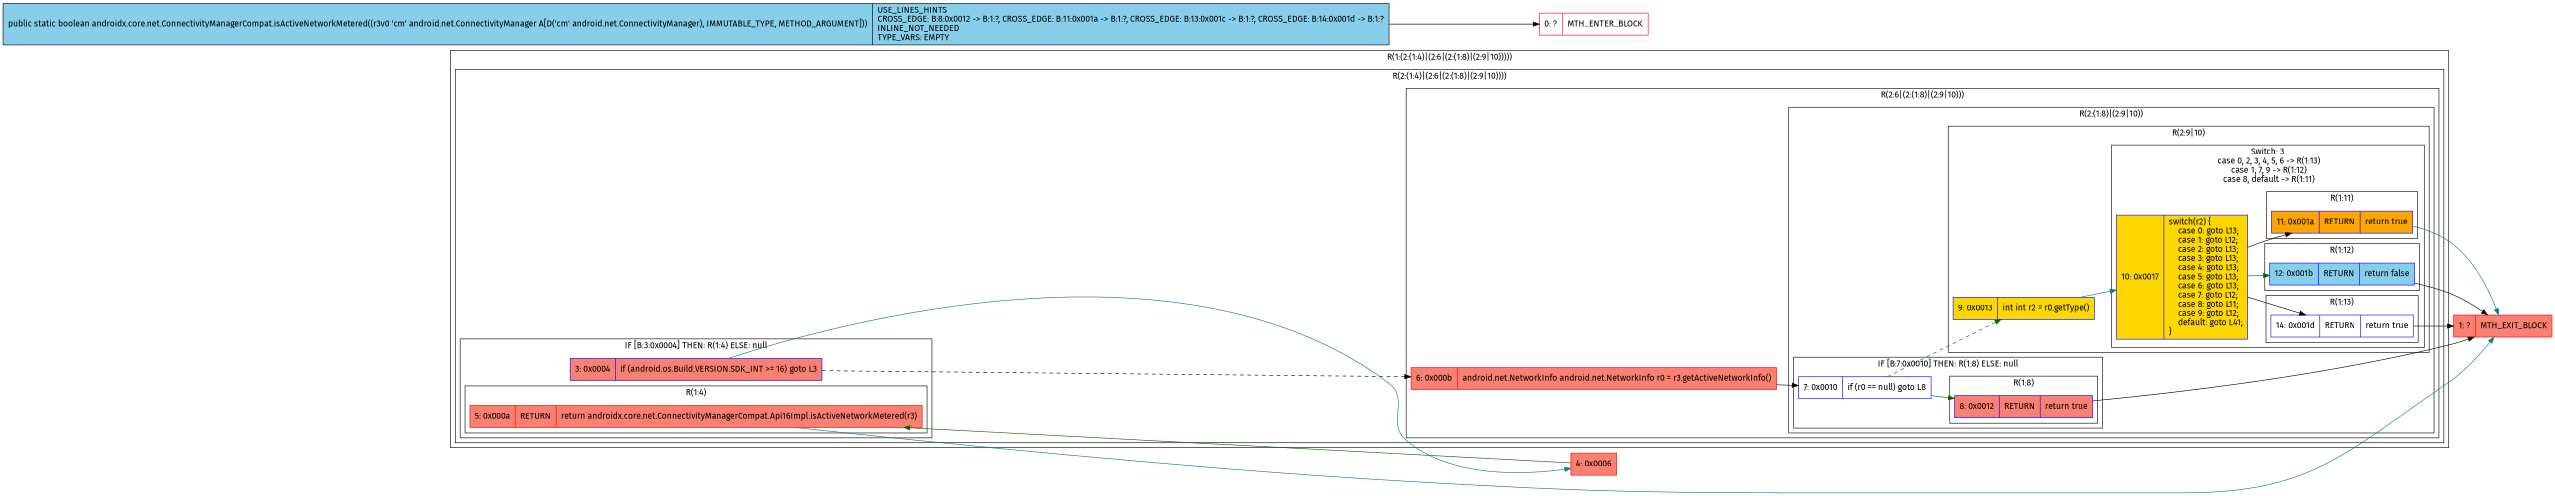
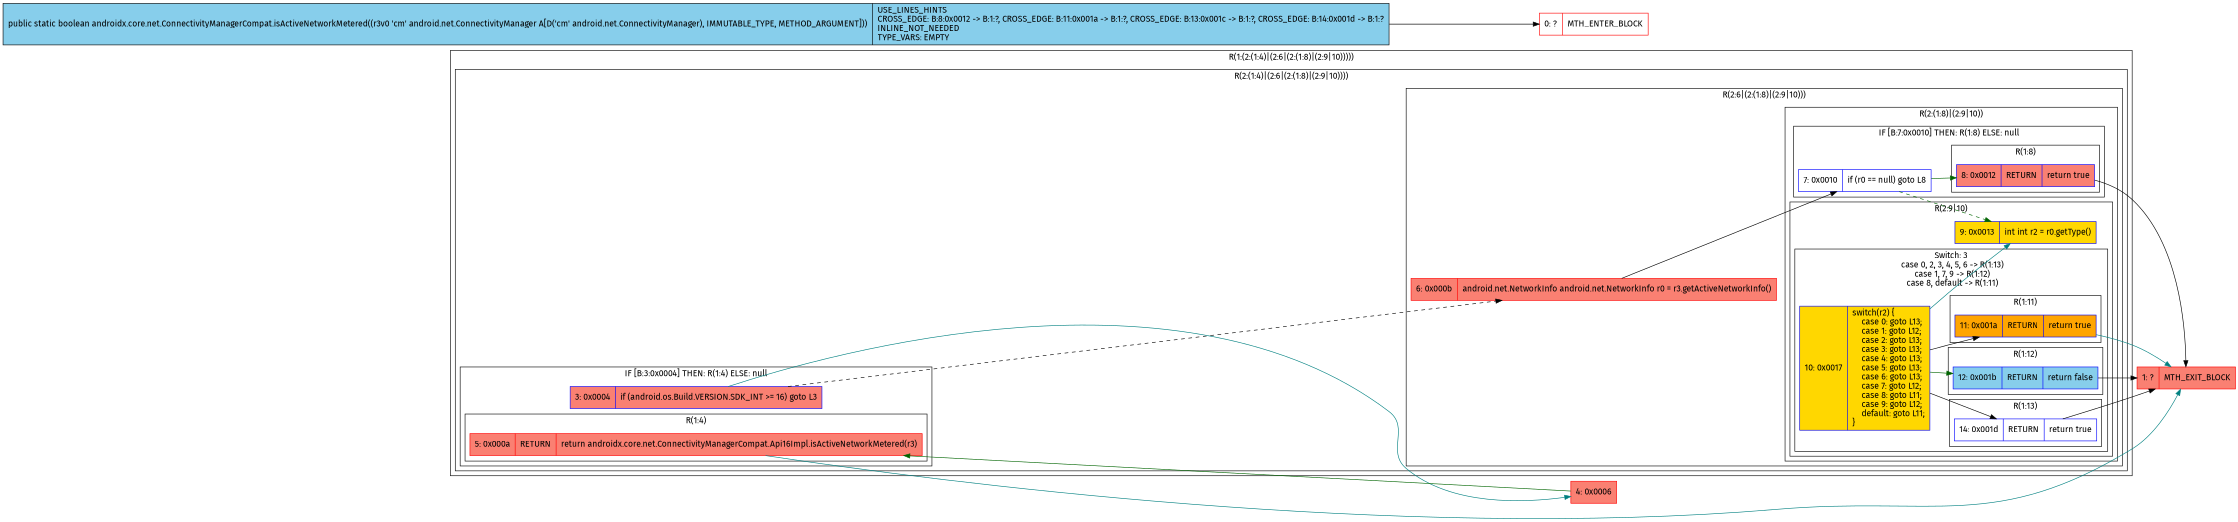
(2095, 294) -> (1967, 278)
(2206, 323) -> (1889, 414)
